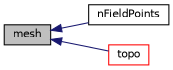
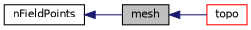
(75, 25) -> (109, 15)
